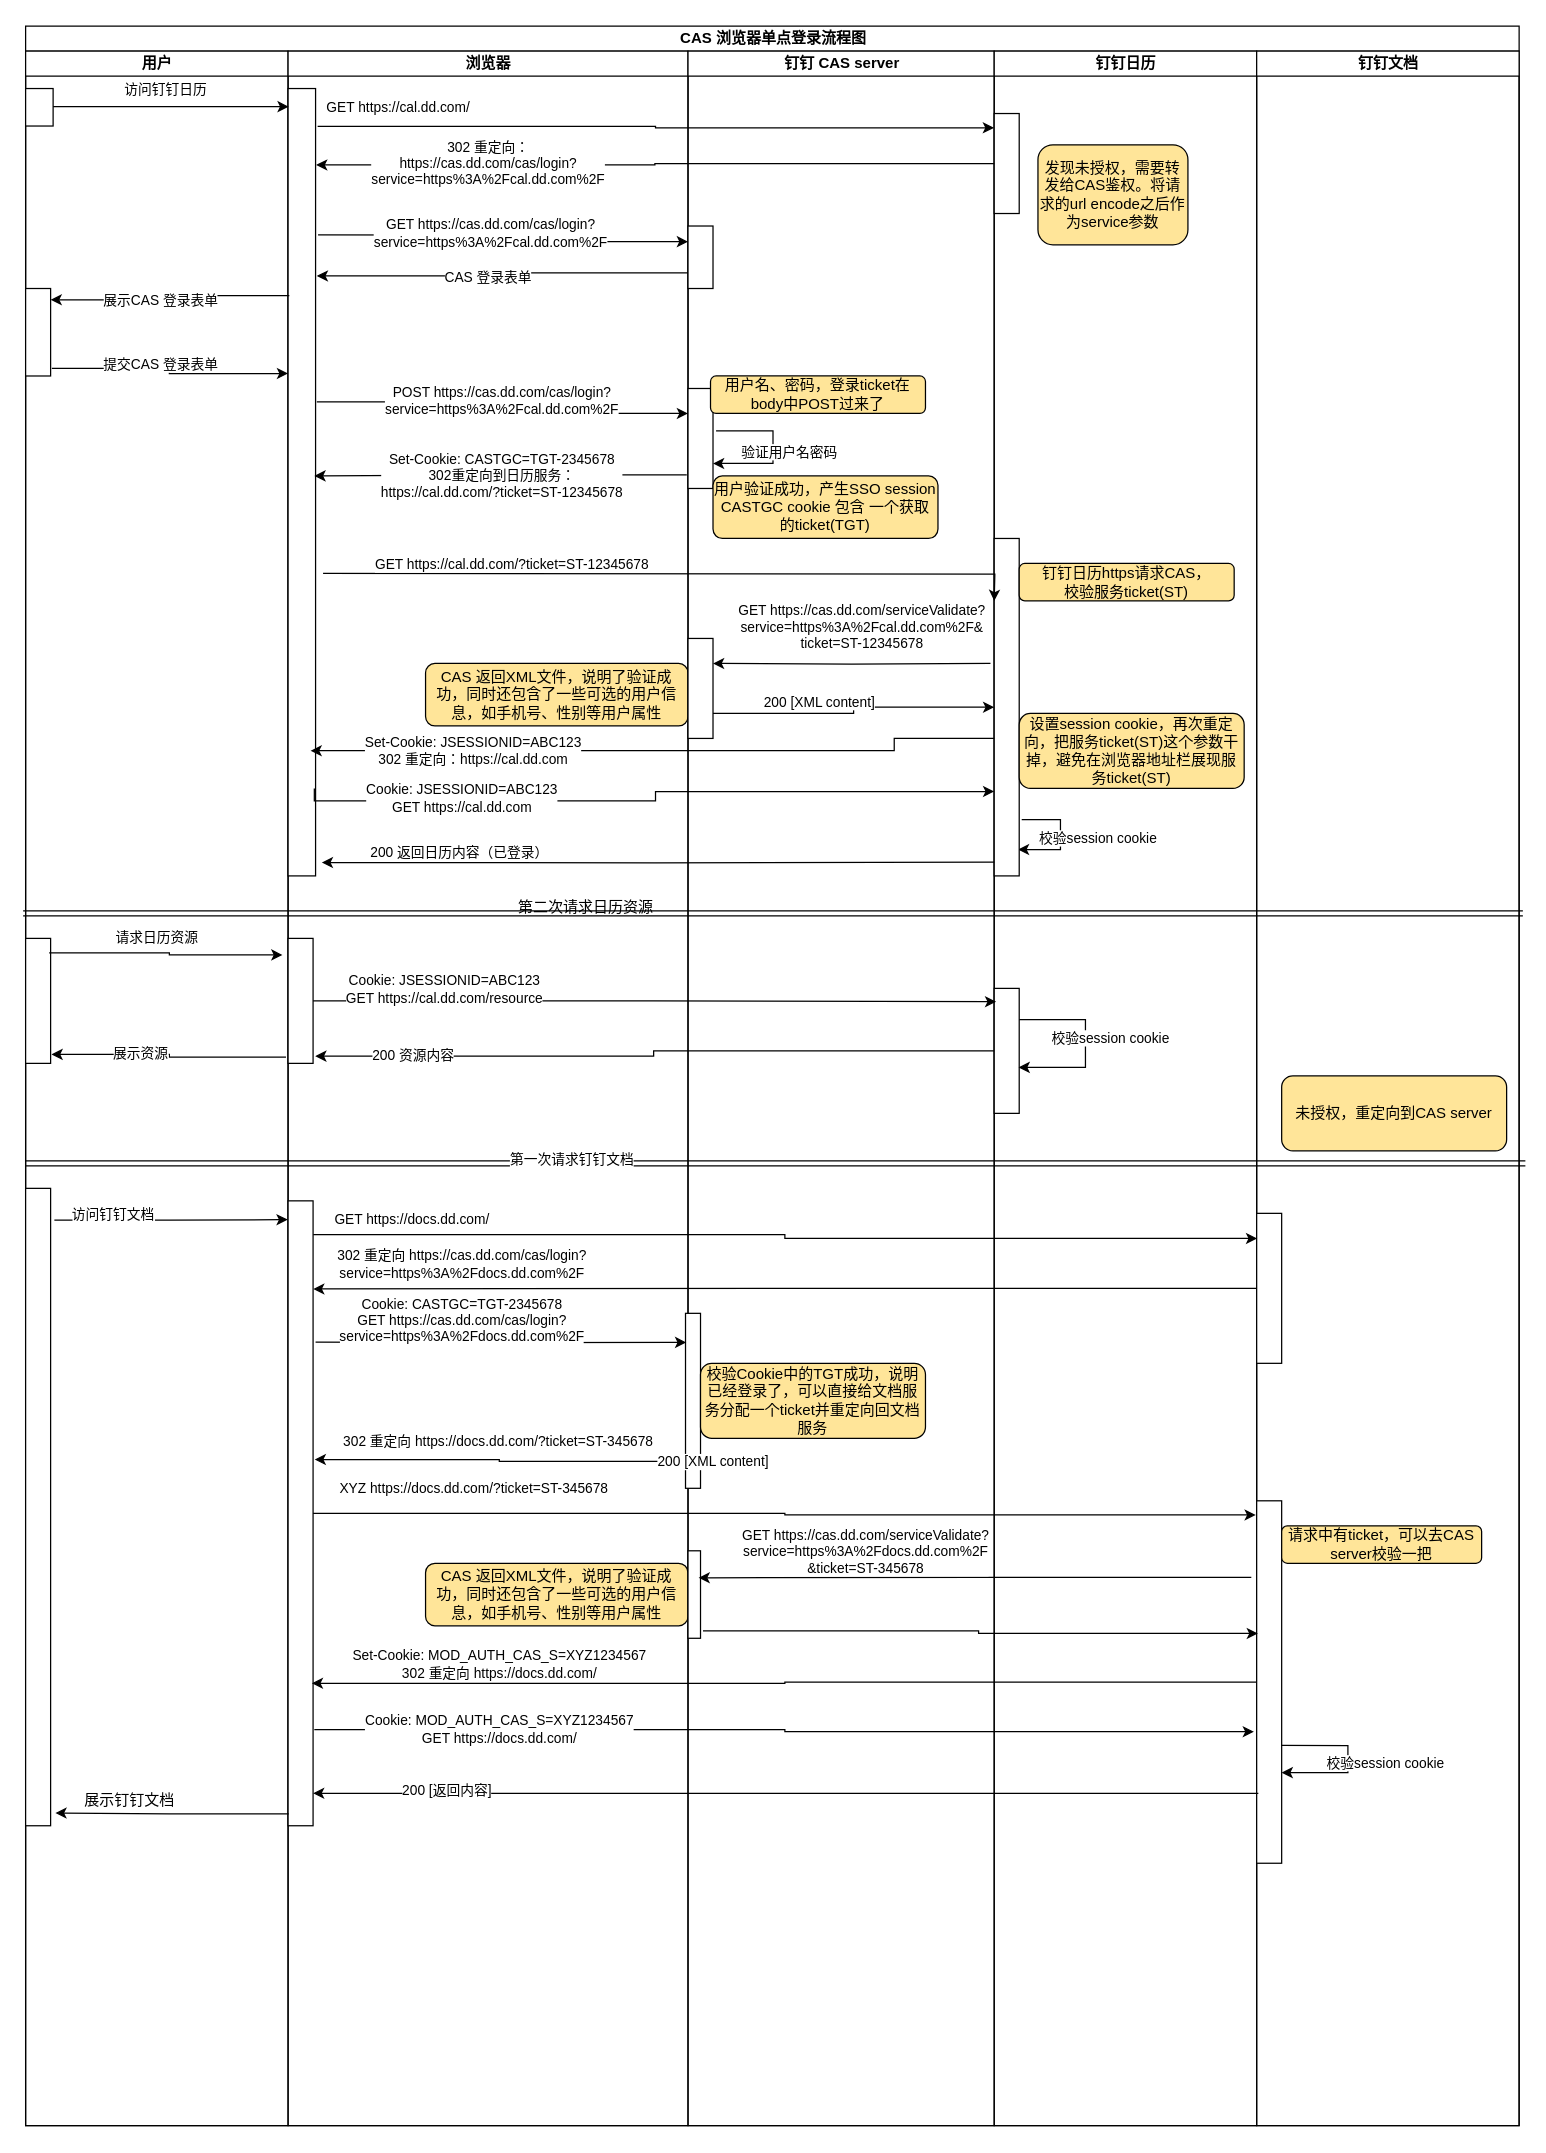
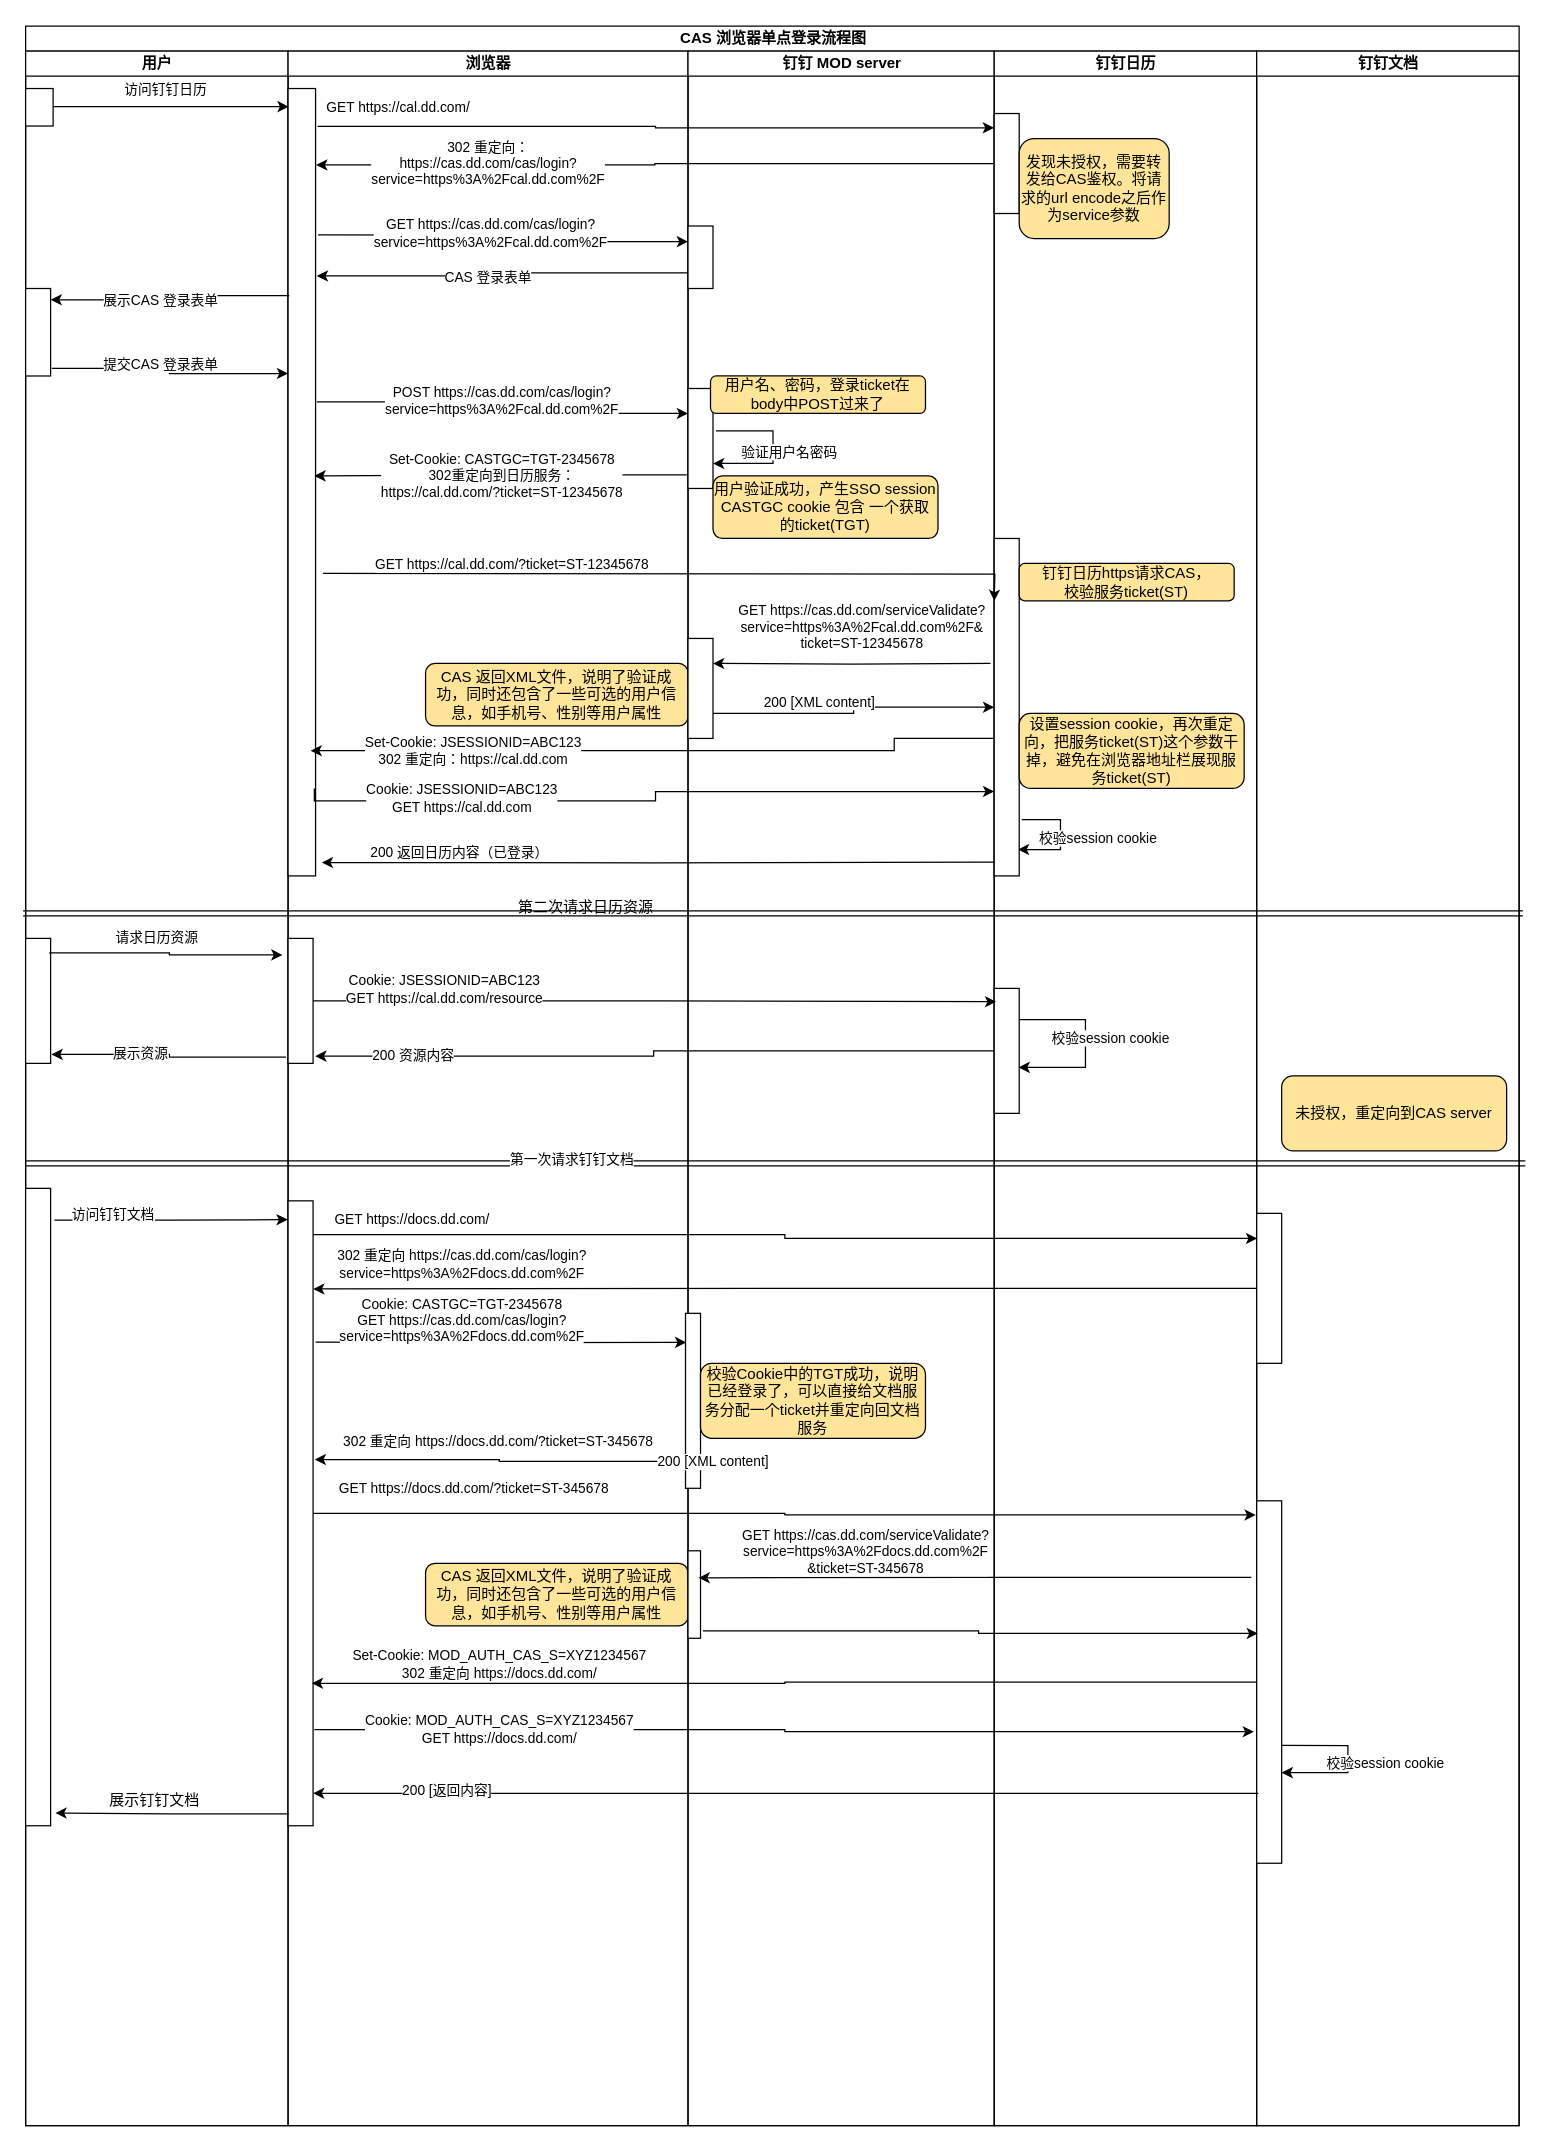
(843, 63) -> (843, 63)
(1113, 194) -> (1094, 188)
(473, 1488) -> (473, 1488)
(1382, 1544) -> none
(129, 1801) -> (154, 1801)
